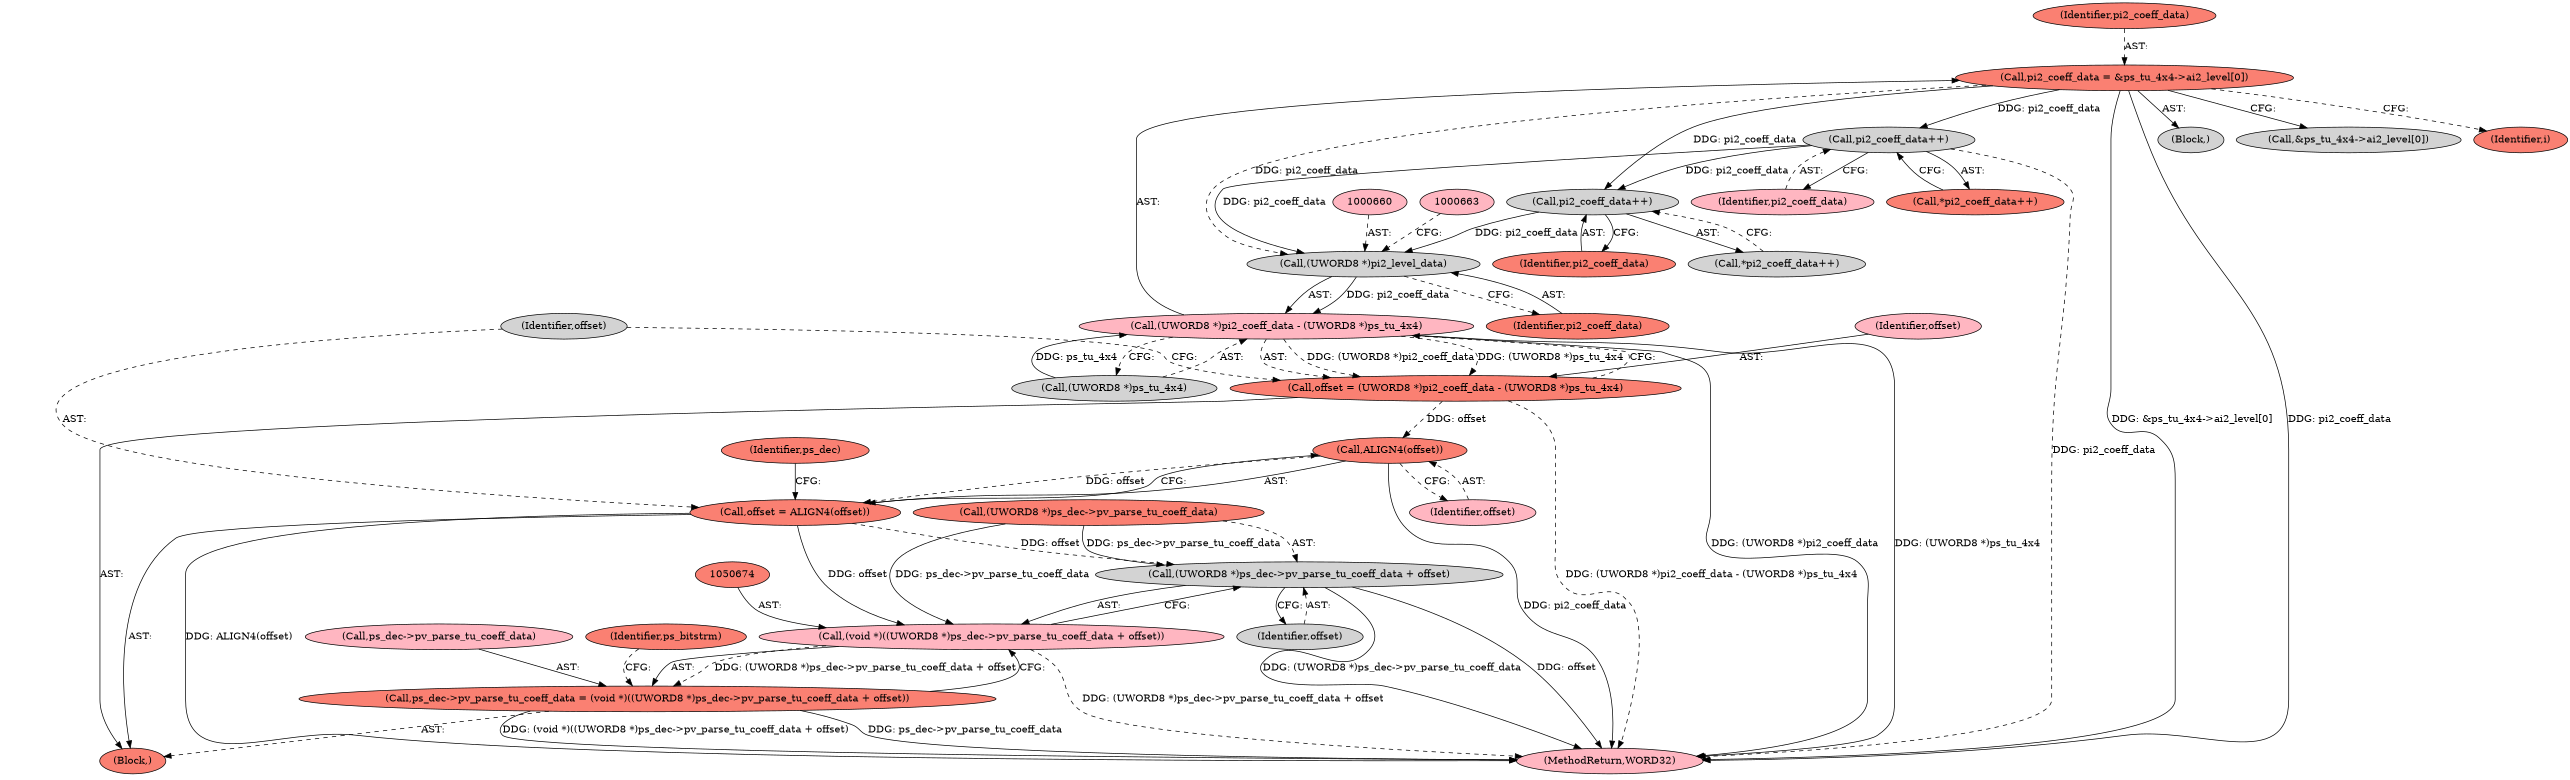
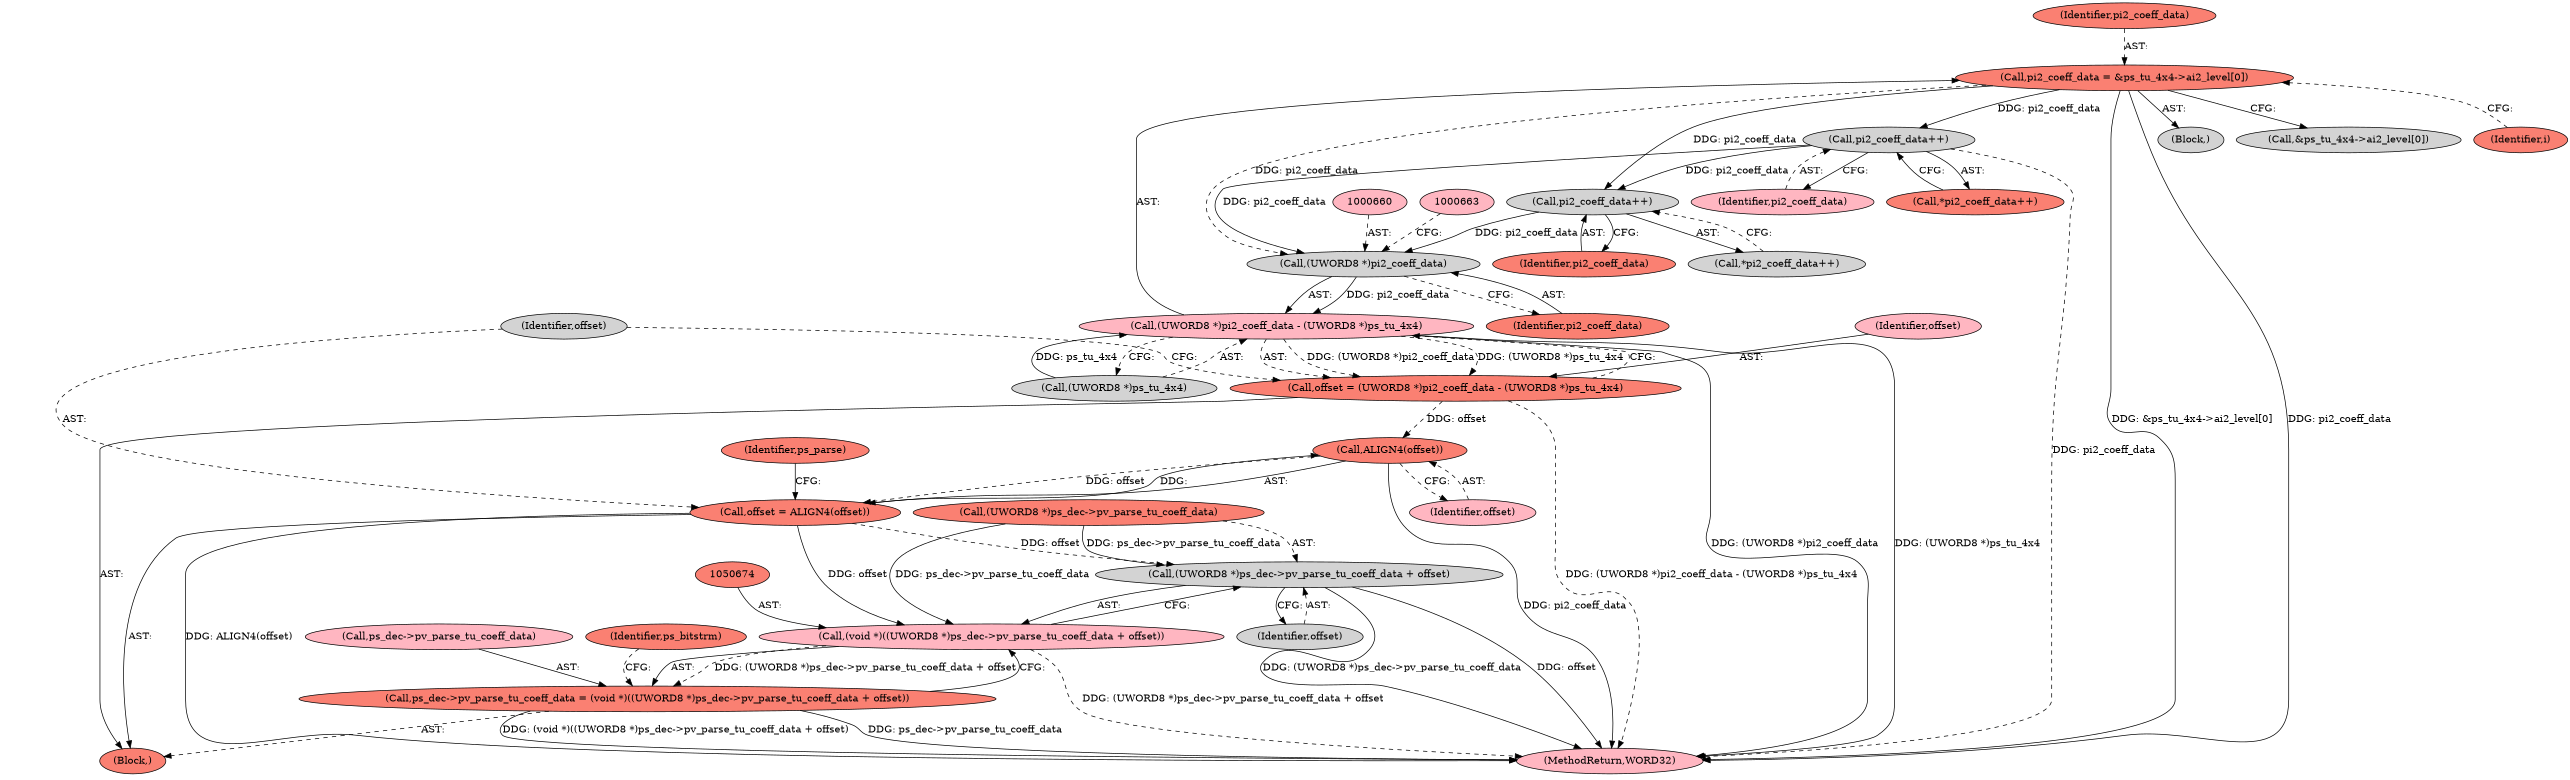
(2346, 107) -> (2402, 91)
(1364, 264) -> (1364, 264)
(795, 450) -> (795, 450)
(1175, 482) -> (1175, 482)
